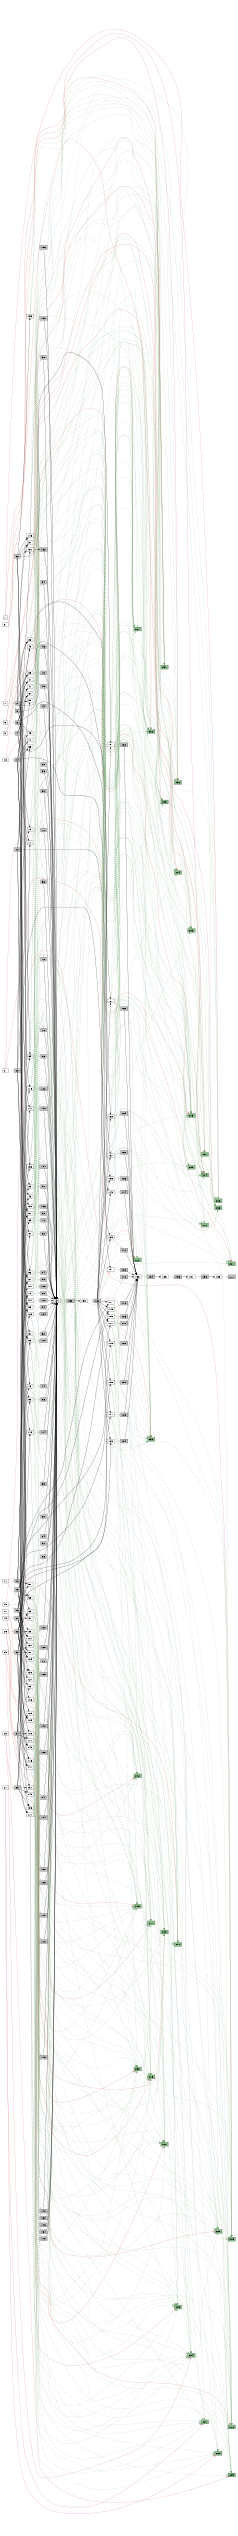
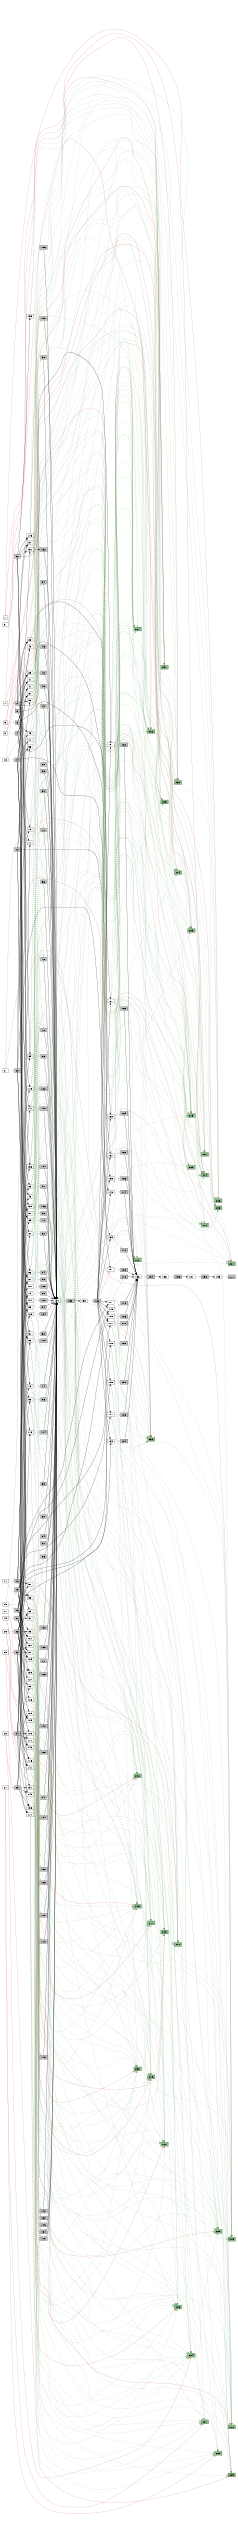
(24, 727) -> (22, 728)
(56, 1761) -> none
(30, 1768) -> (30, 1768)
